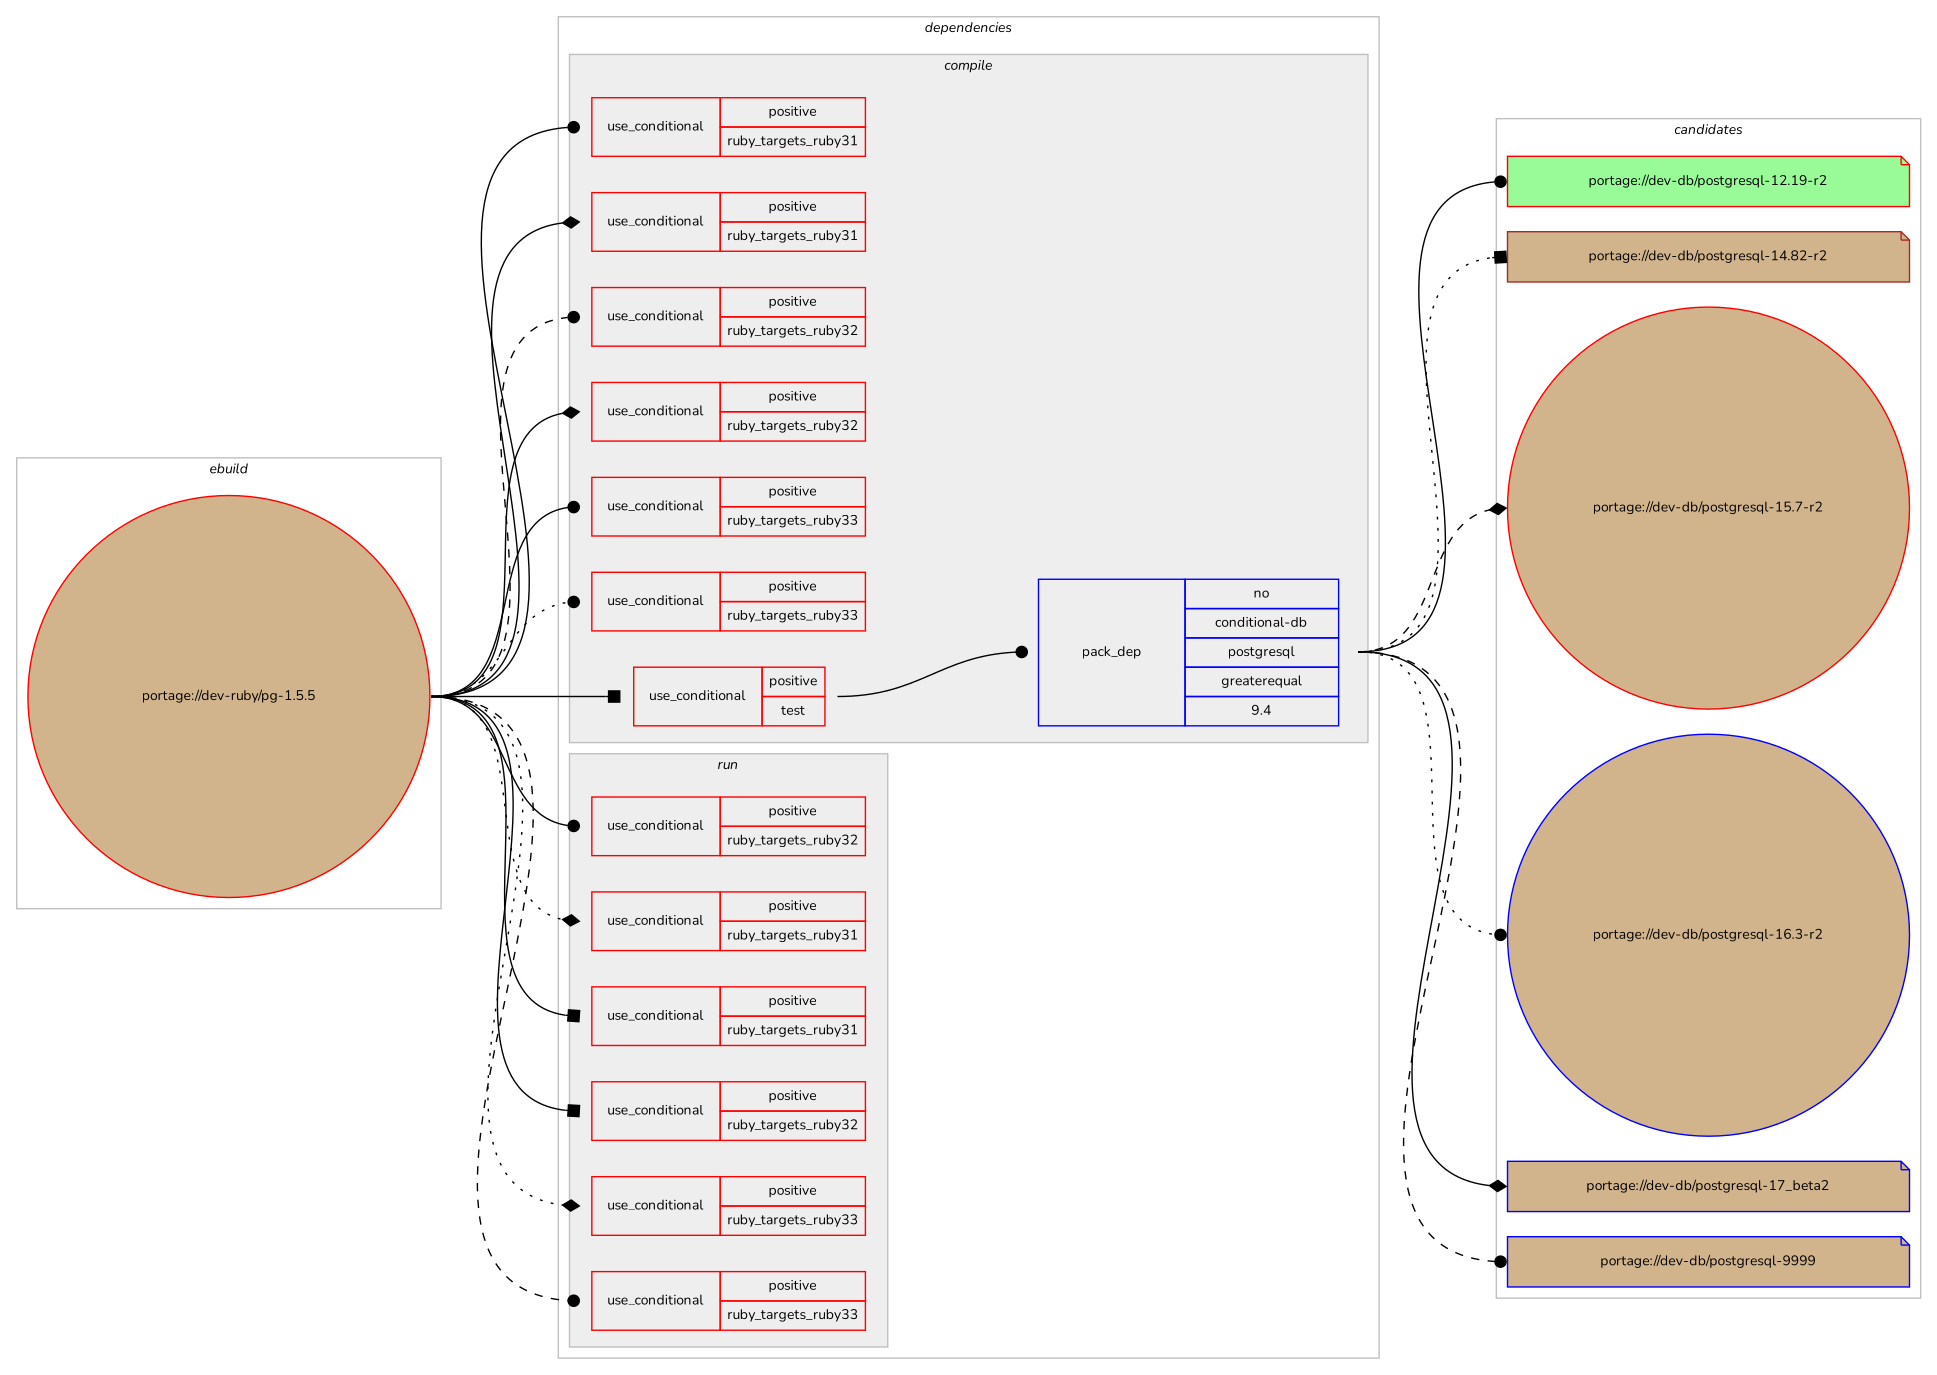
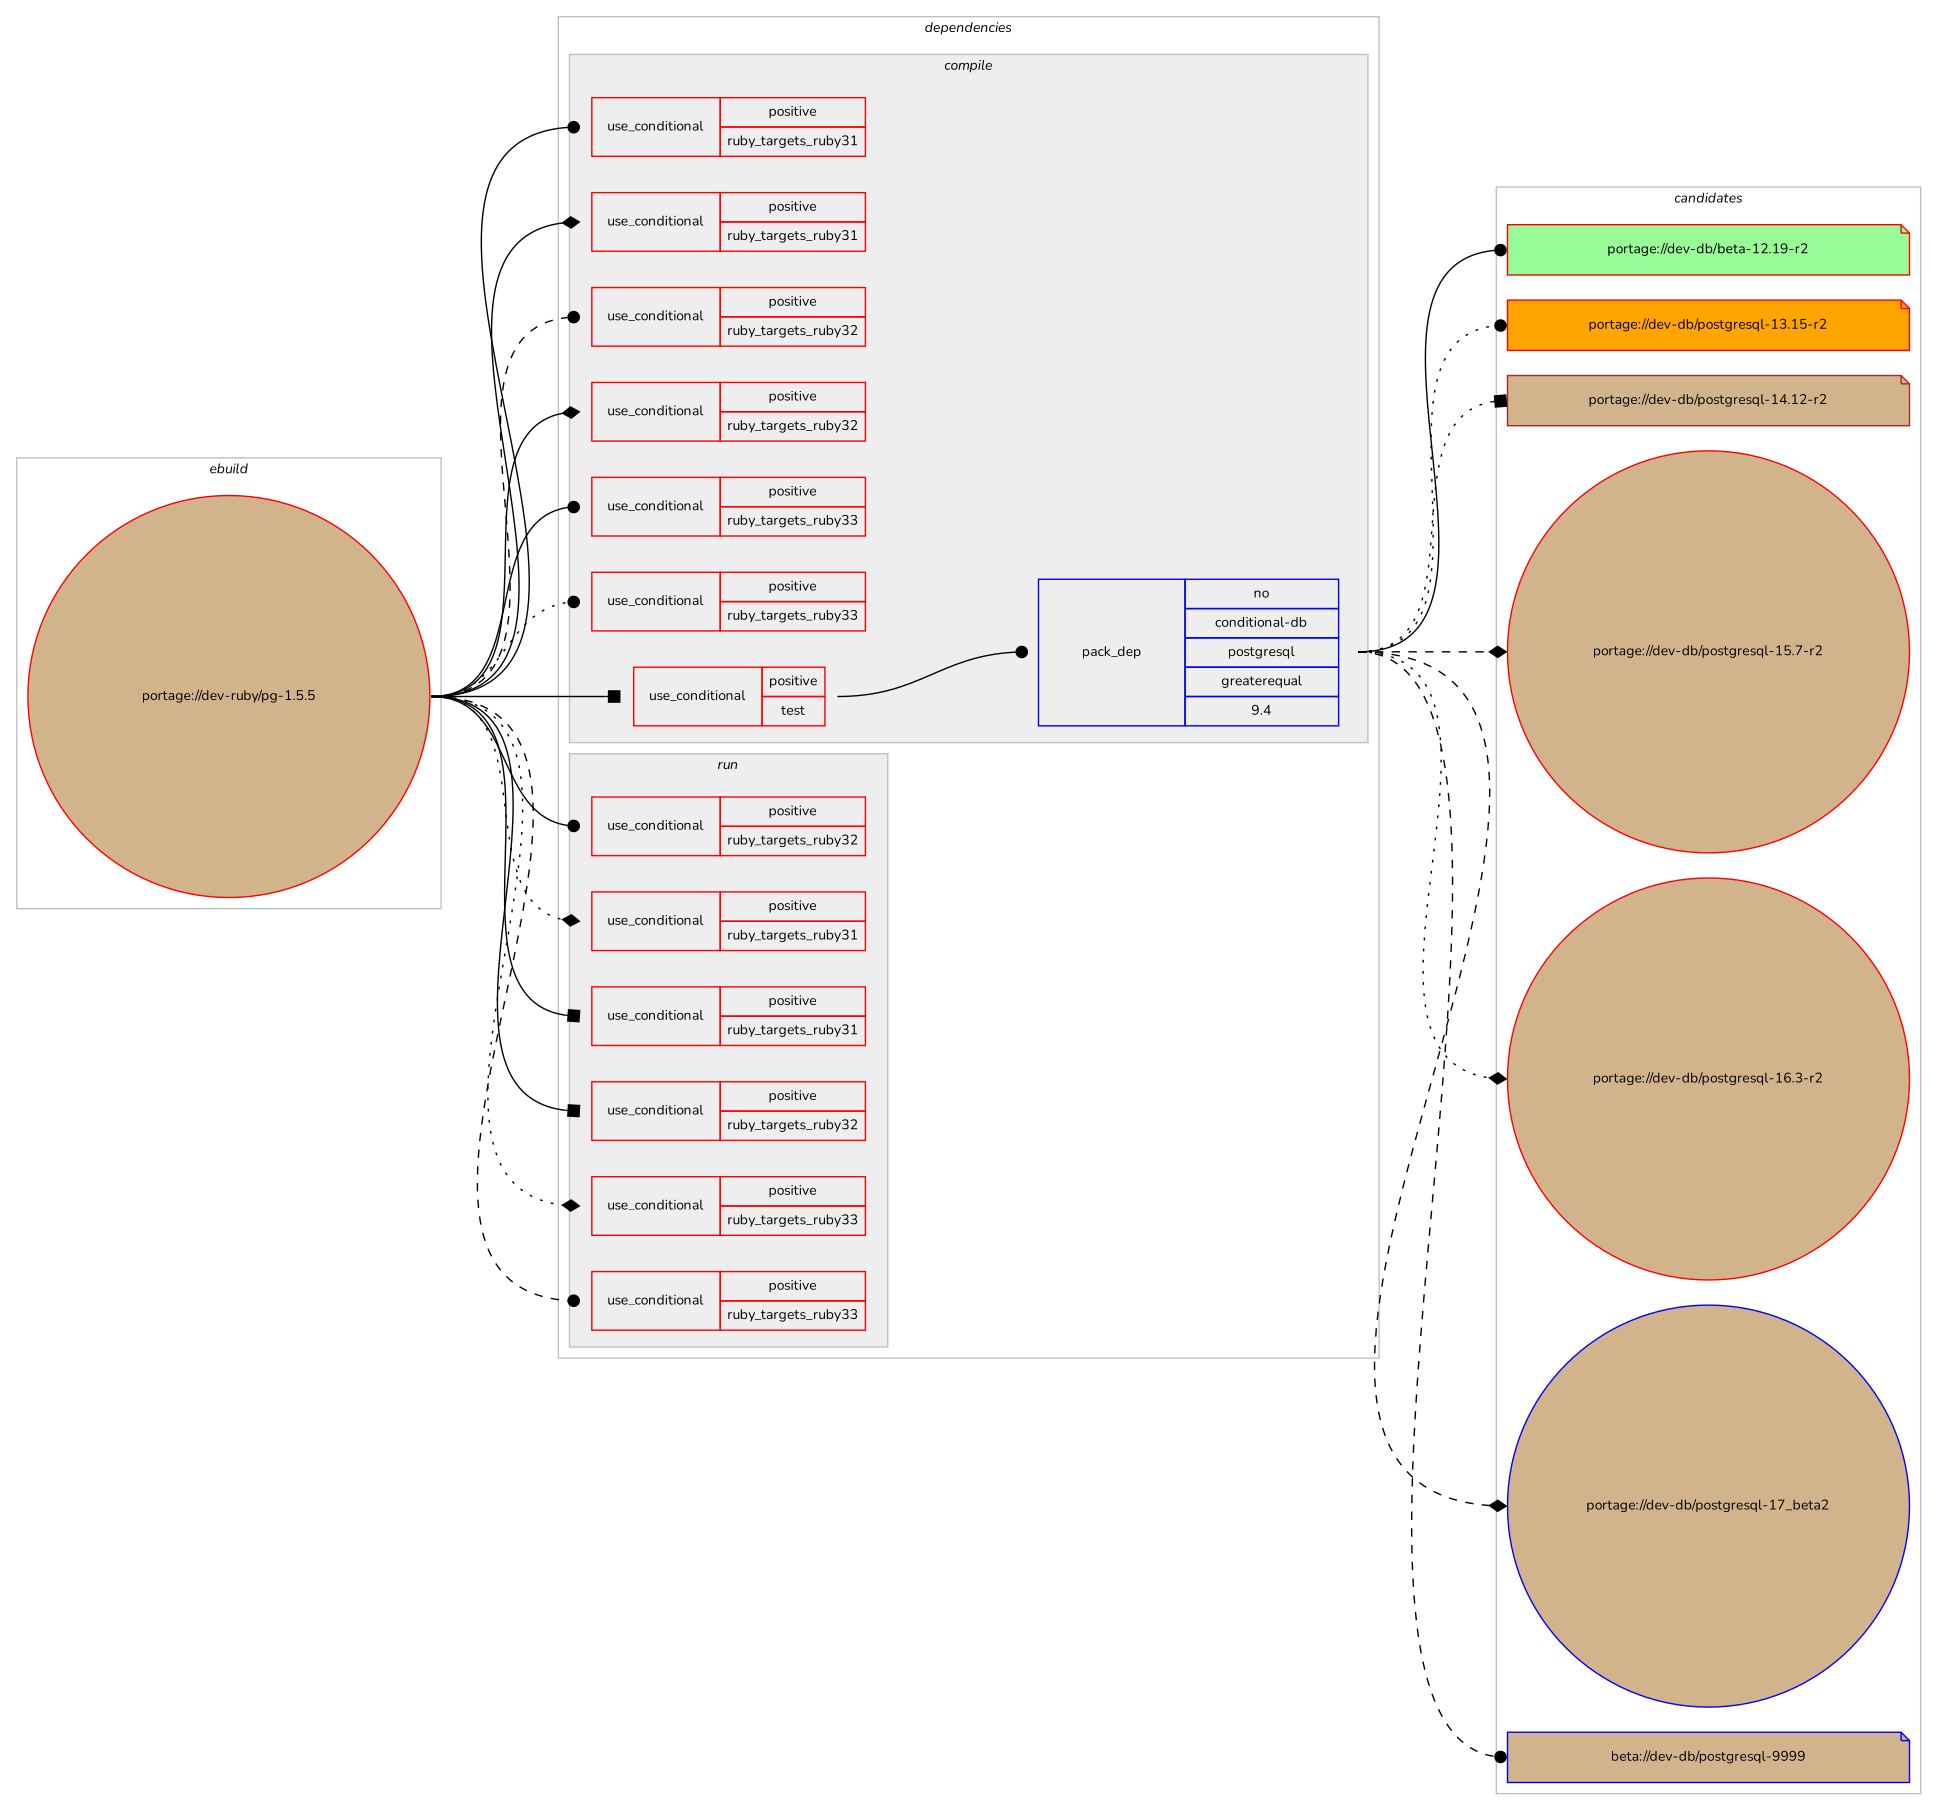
(1708, 181) -> (1708, 250)
(1708, 257) -> (1708, 401)
none -> (1708, 325)
(1432, 788) -> (1433, 857)
(1446, 834) -> (1434, 1071)
(1708, 935) -> (1708, 1079)
(1708, 1186) -> (1708, 1506)
(1708, 1262) -> (1708, 1757)
